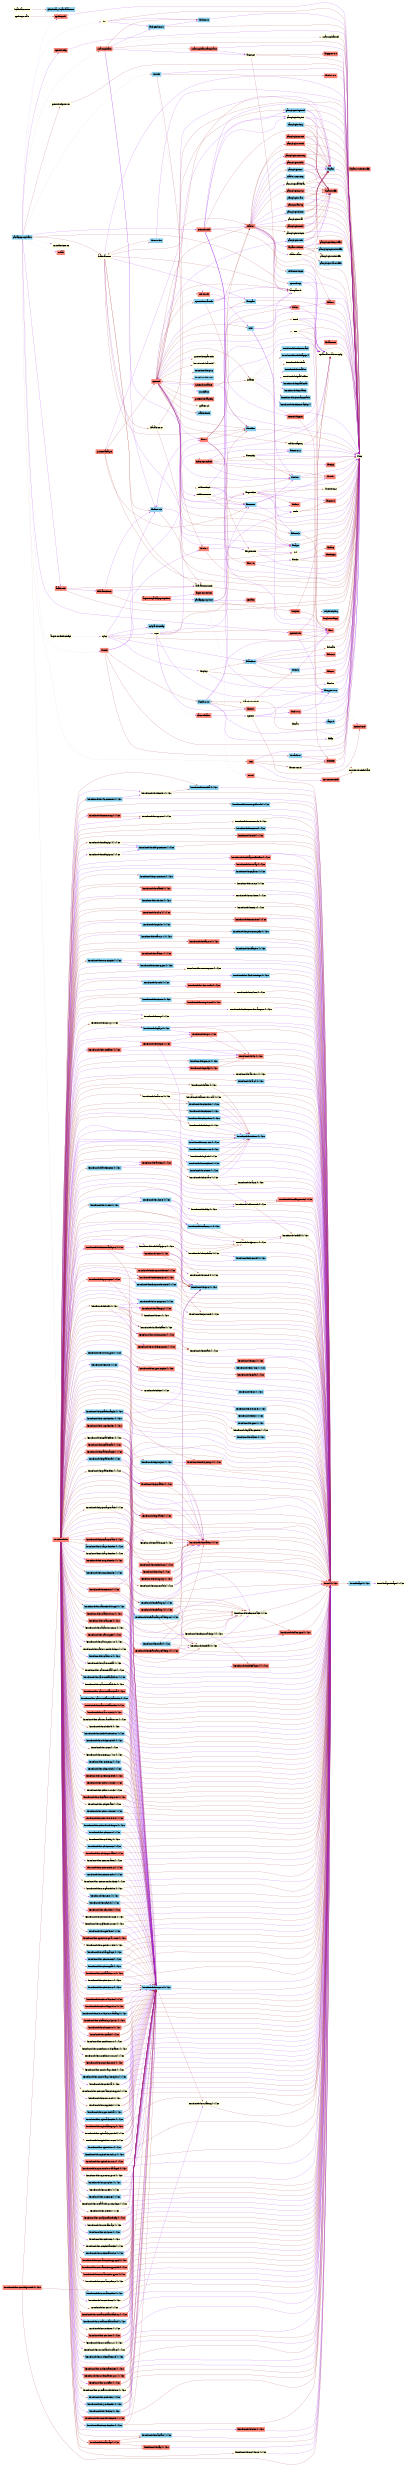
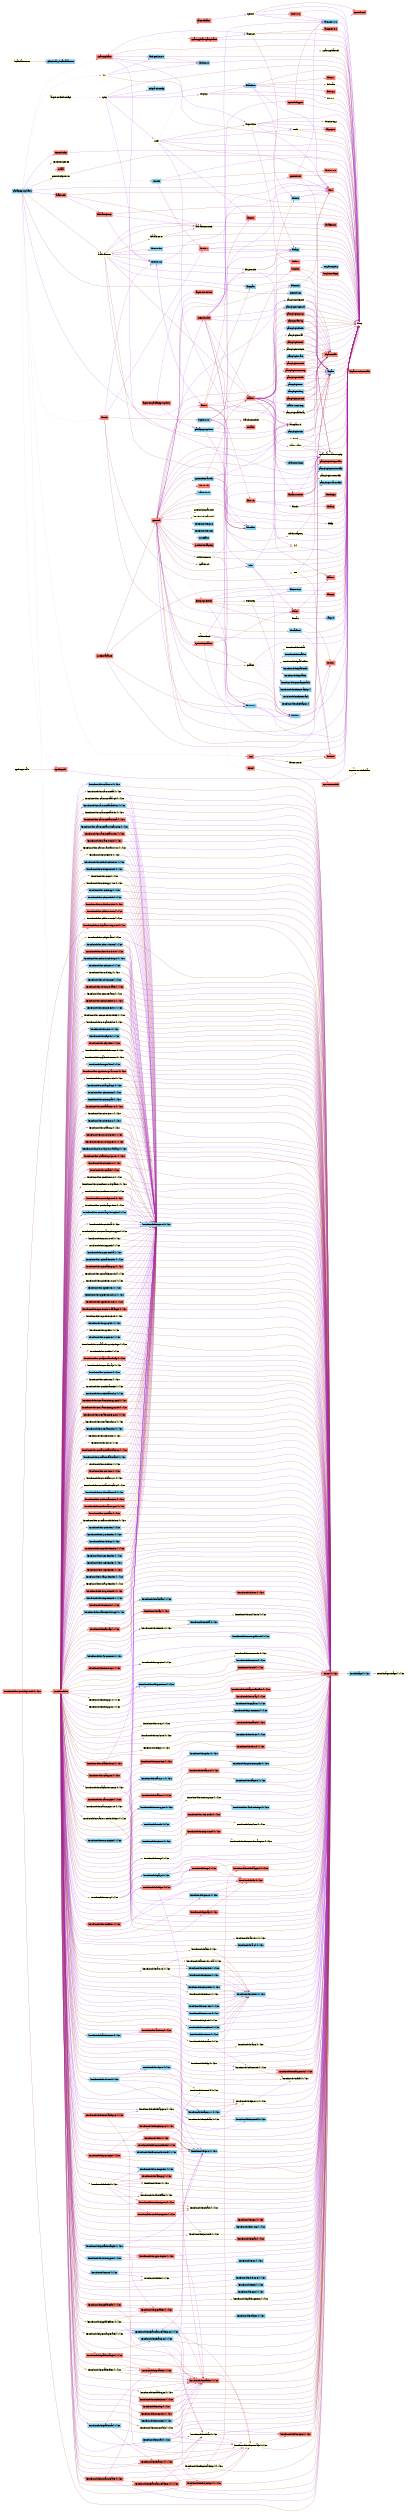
none -> (209, 223)
(104, 1868) -> (104, 1001)
(180, 2045) -> (140, 1167)
